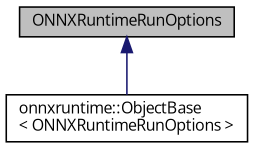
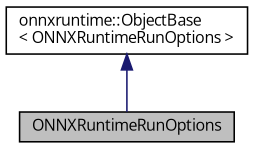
(127, 74) -> (127, 91)
